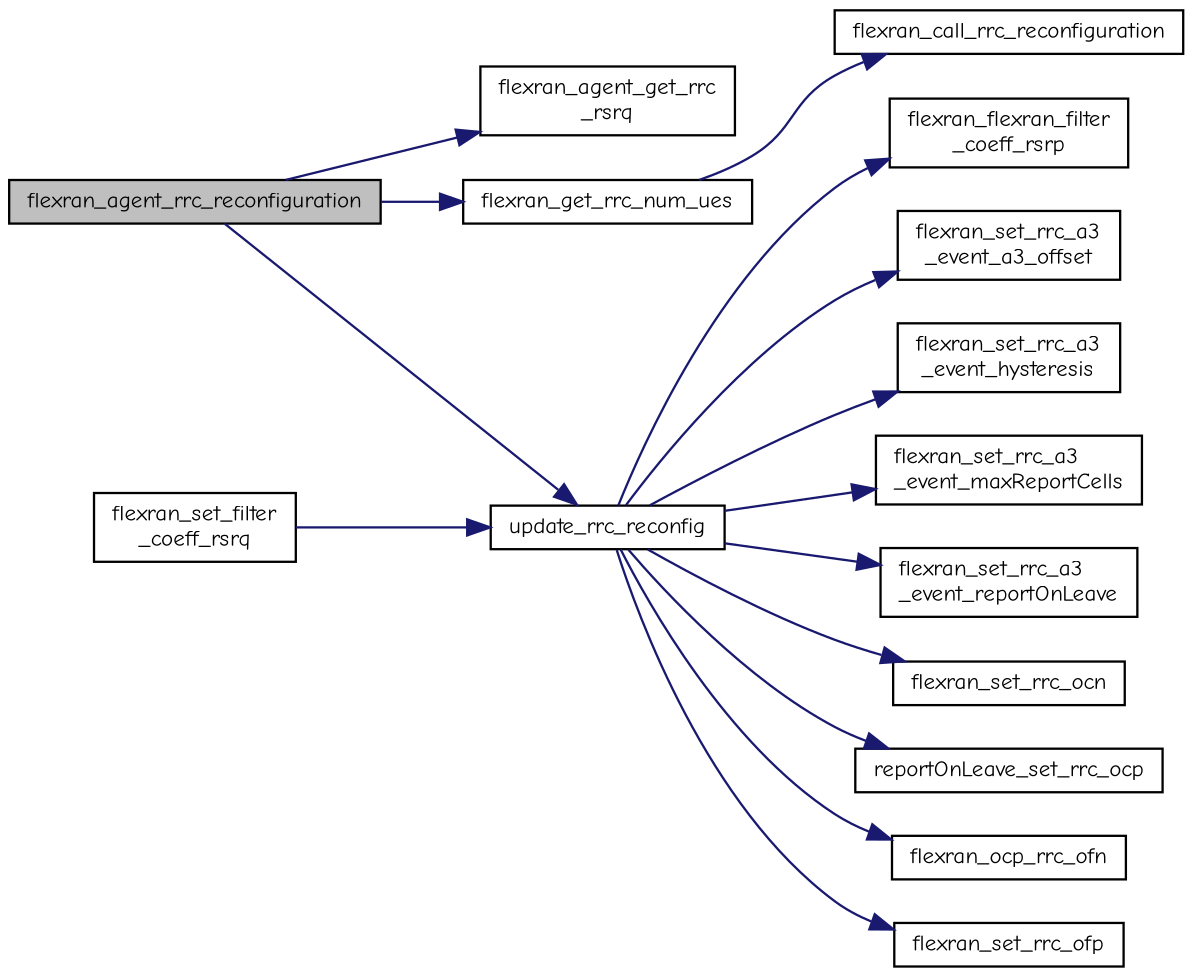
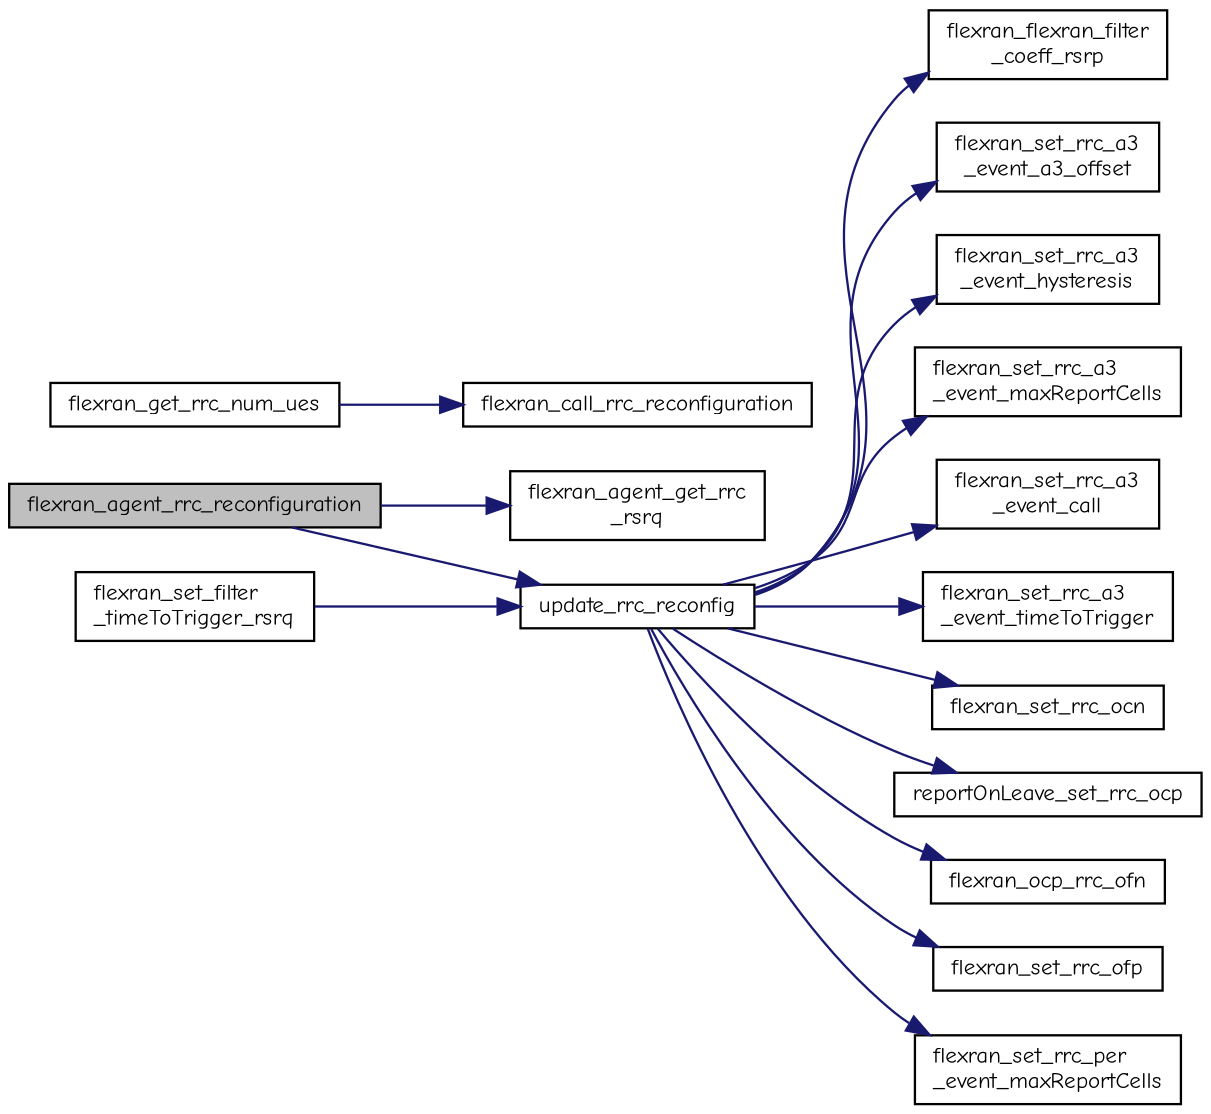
(410, 202) -> none
(195, 527) -> (195, 607)
(1009, 582) -> (1048, 494)
none -> (1048, 607)
none -> (1048, 1070)
